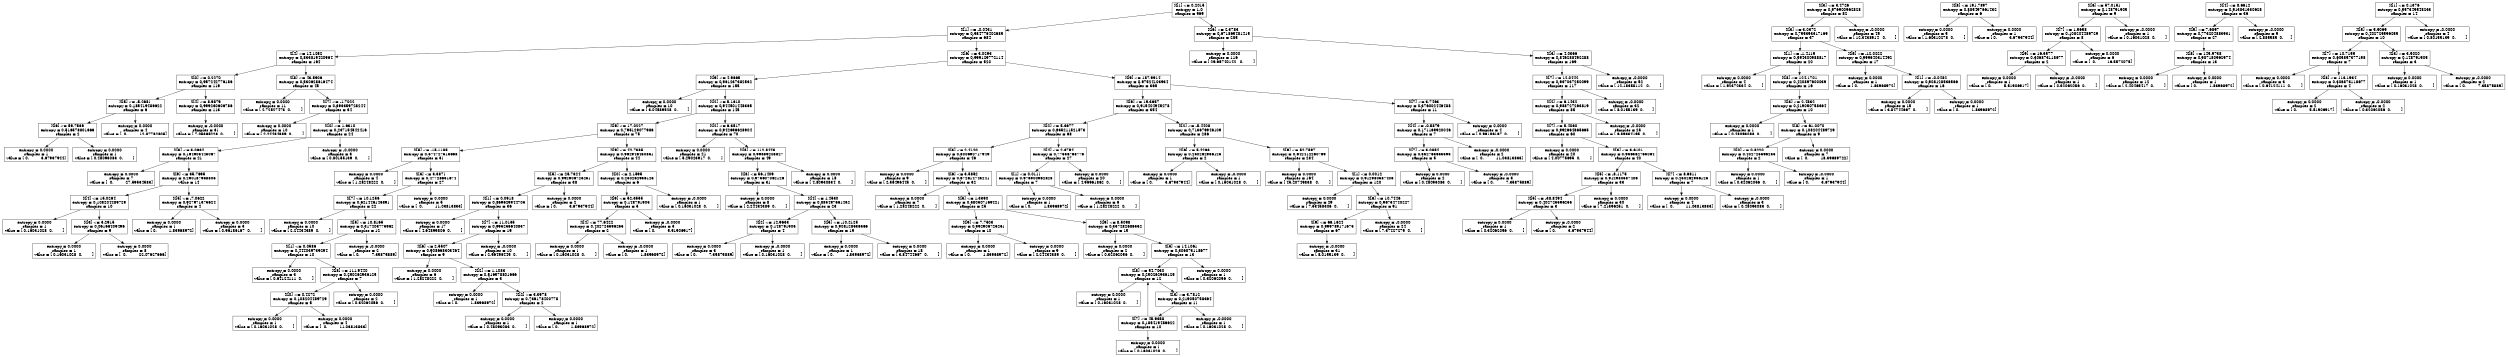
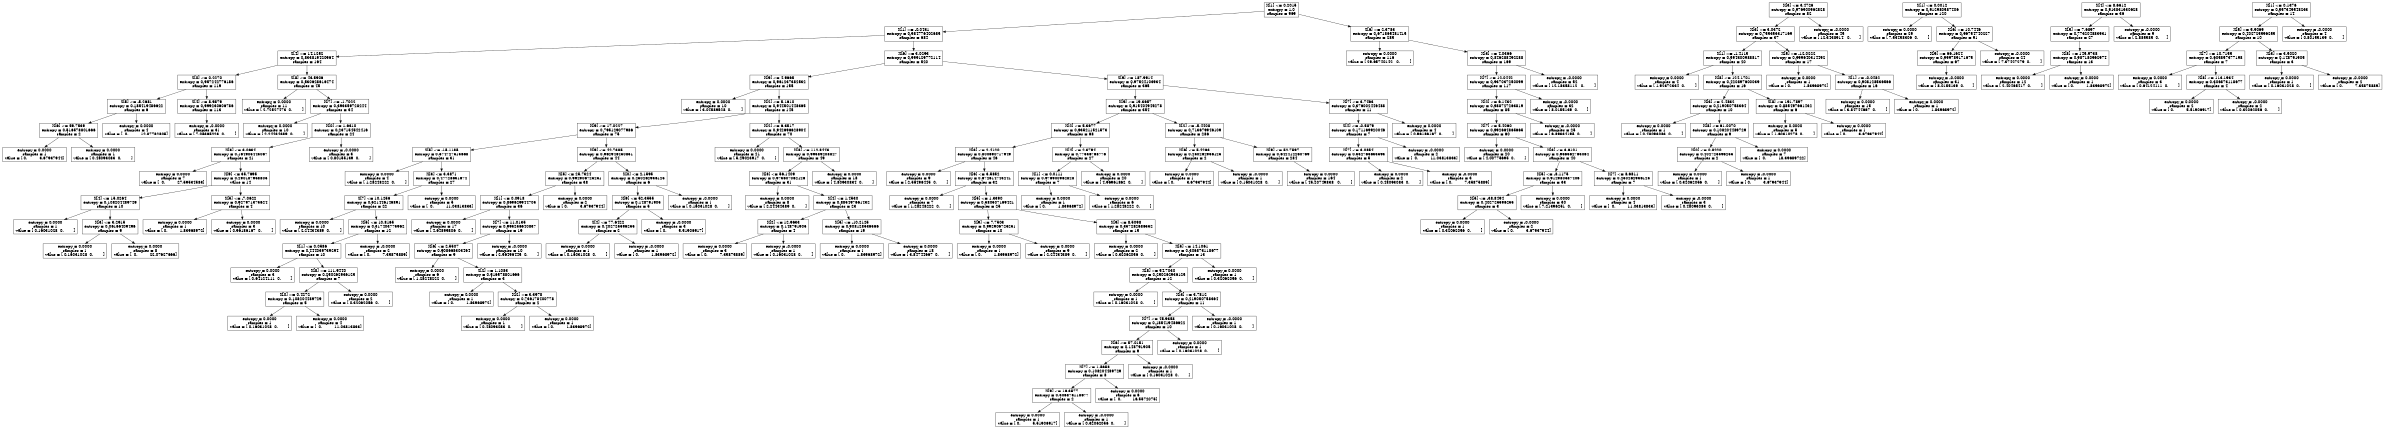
none -> (1758, 94)
(1332, 166) -> none
(1148, 301) -> (1144, 334)
